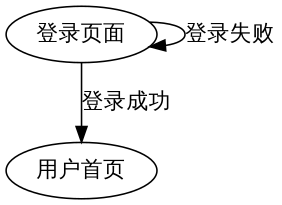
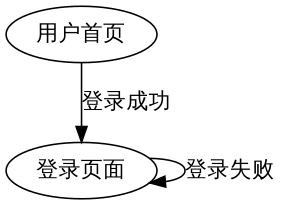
(82, 95) -> (82, 95)
